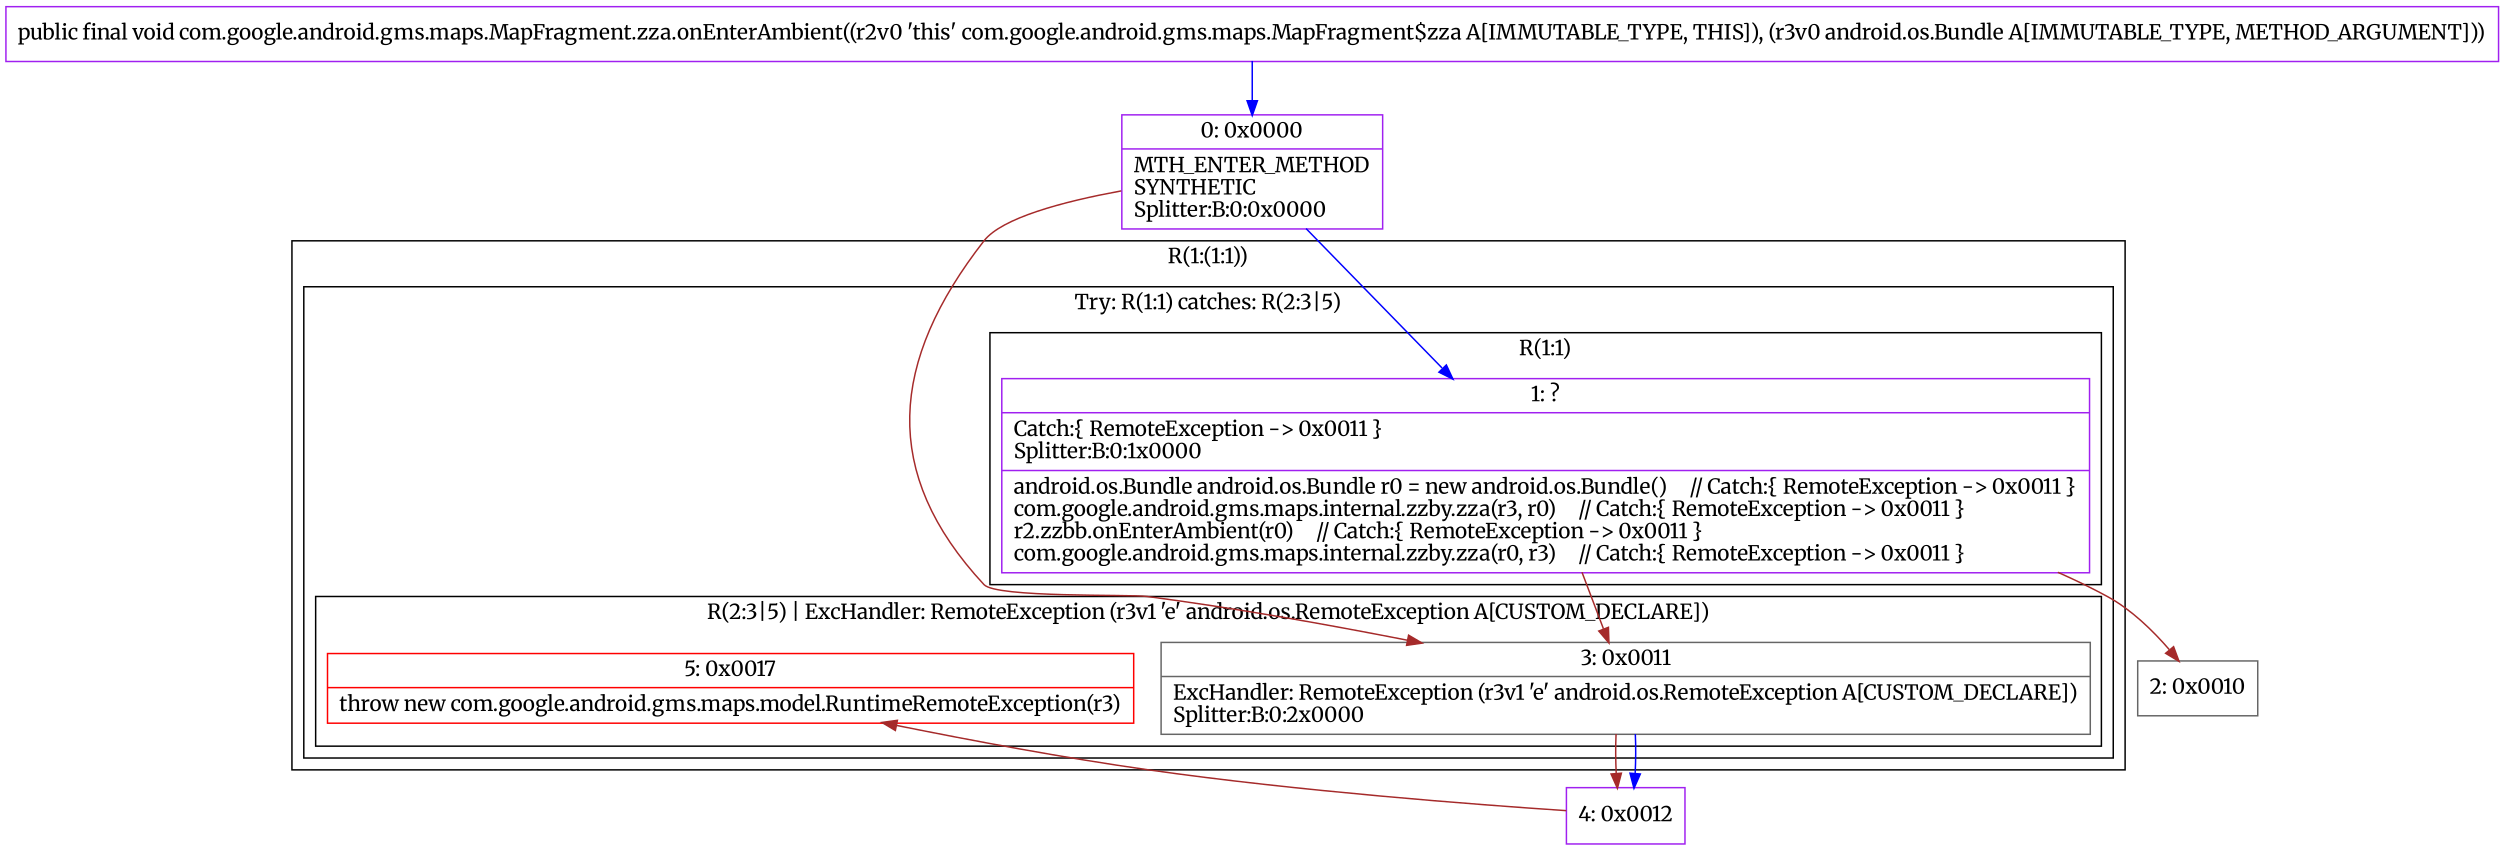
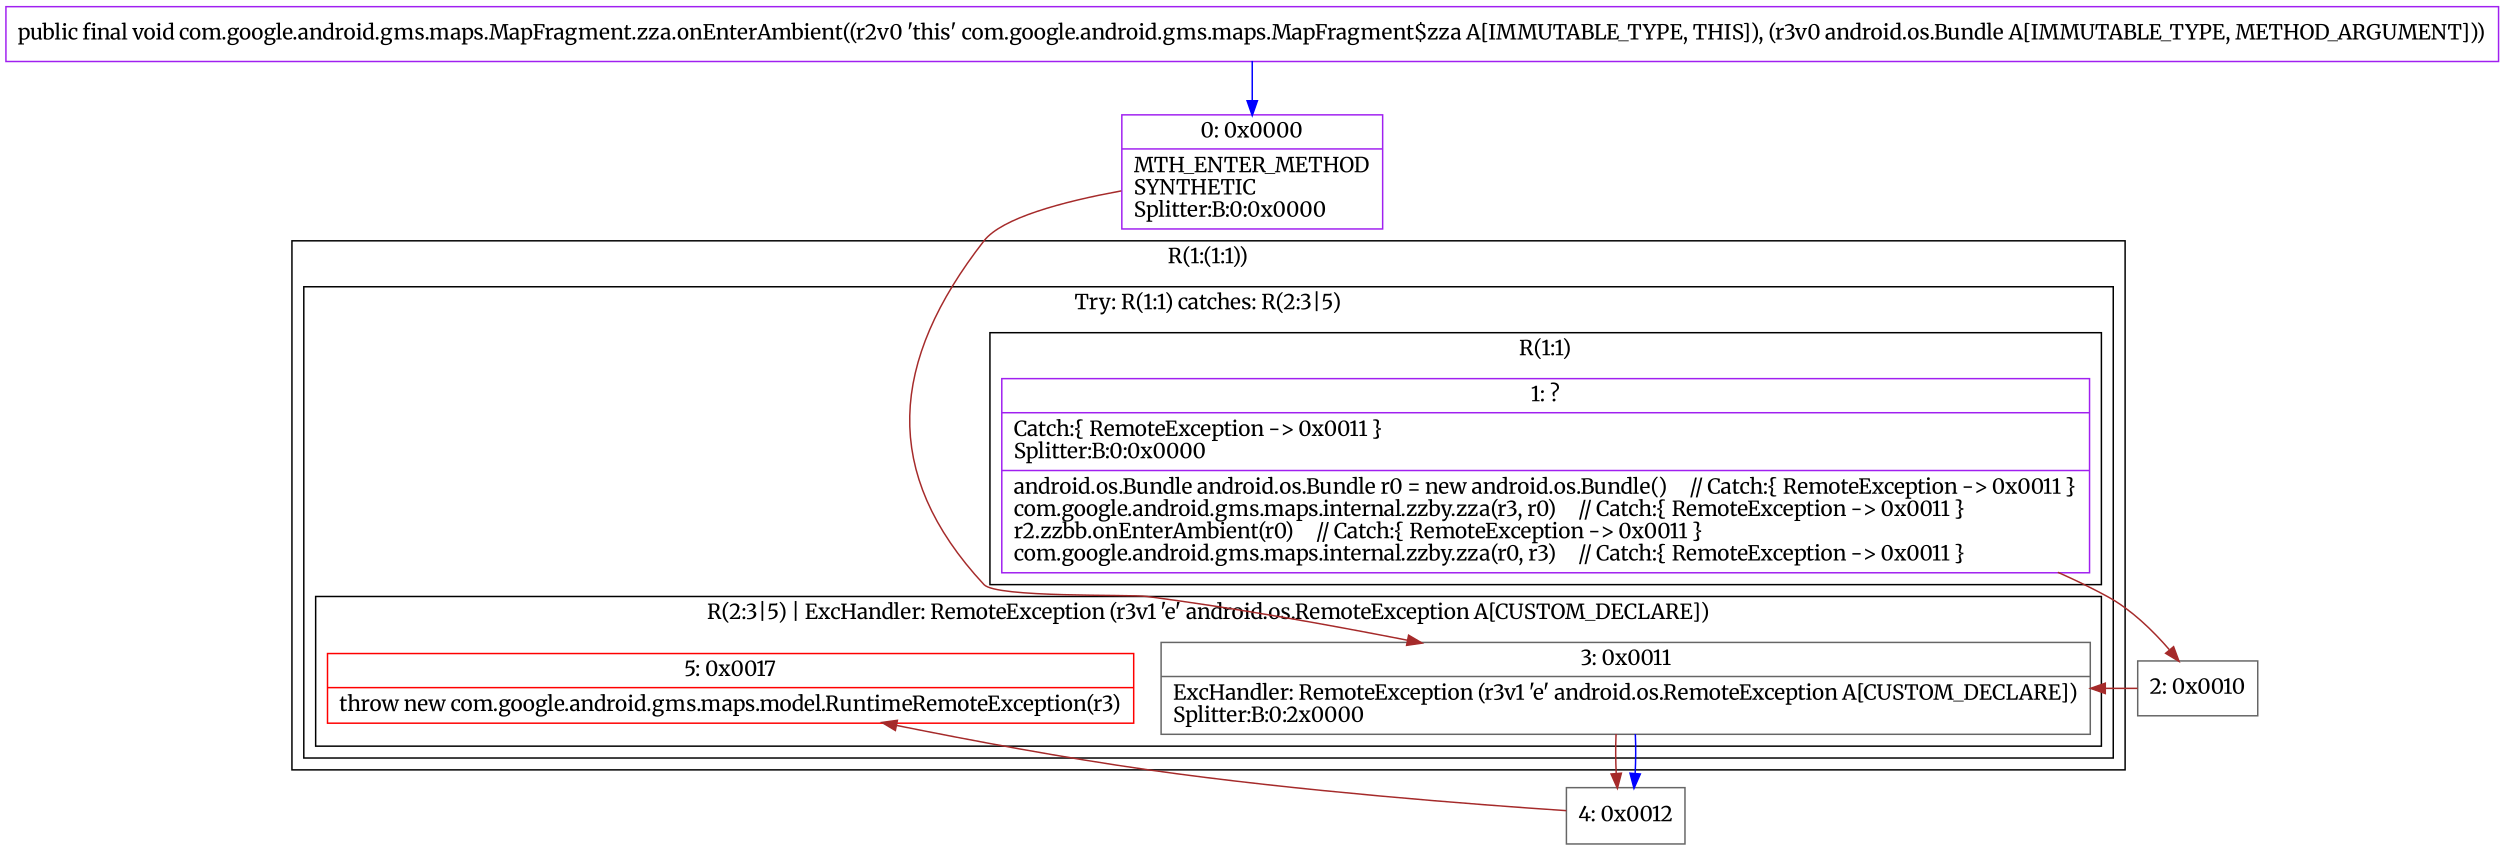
(1374, 298) -> none
(1108, 452) -> (1110, 452)
(1595, 606) -> (2122, 688)
(1626, 816) -> (1626, 816)
